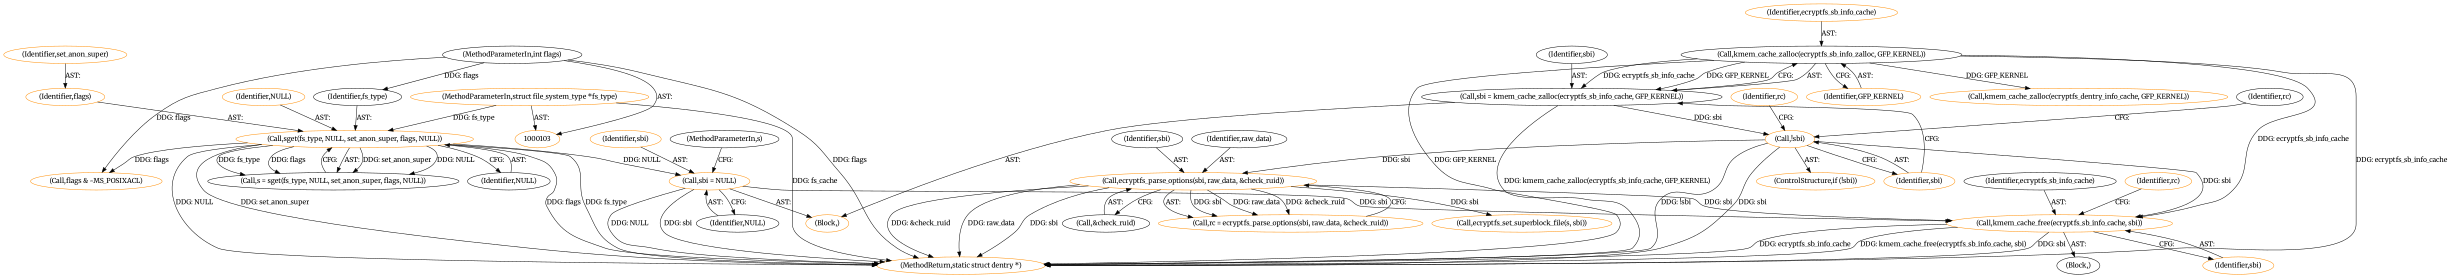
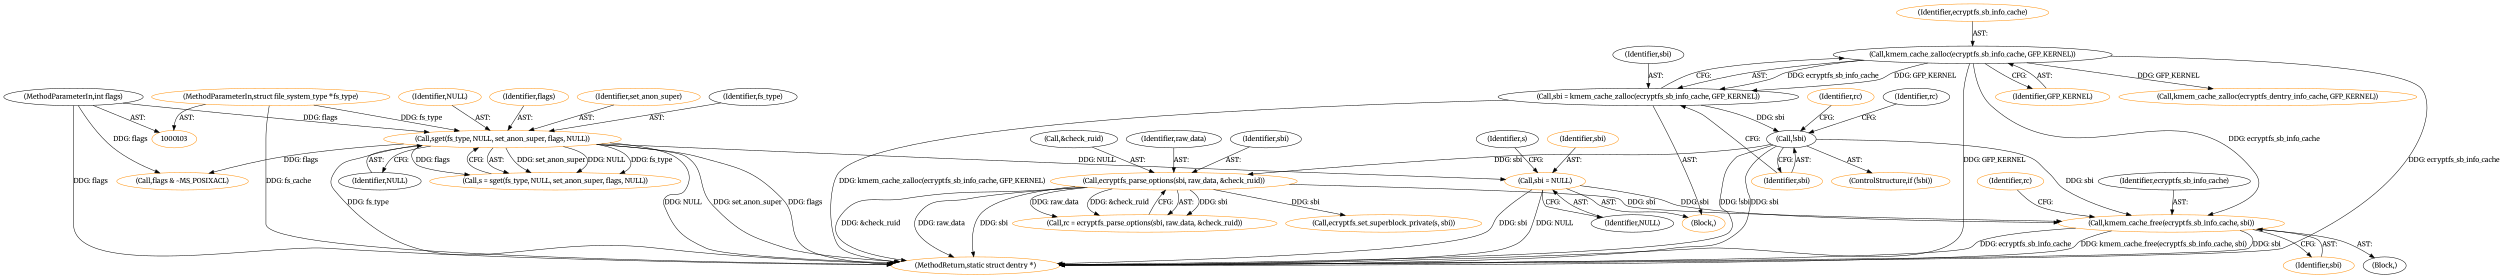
(1821, 55) -> (1973, 55)
(65, 73) -> (574, 117)
(436, 76) -> (274, 118)
(725, 139) -> (1507, 139)
(1790, 139) -> (1791, 139)
(333, 181) -> (555, 181)
(1139, 198) -> none
(1522, 223) -> (1384, 223)
